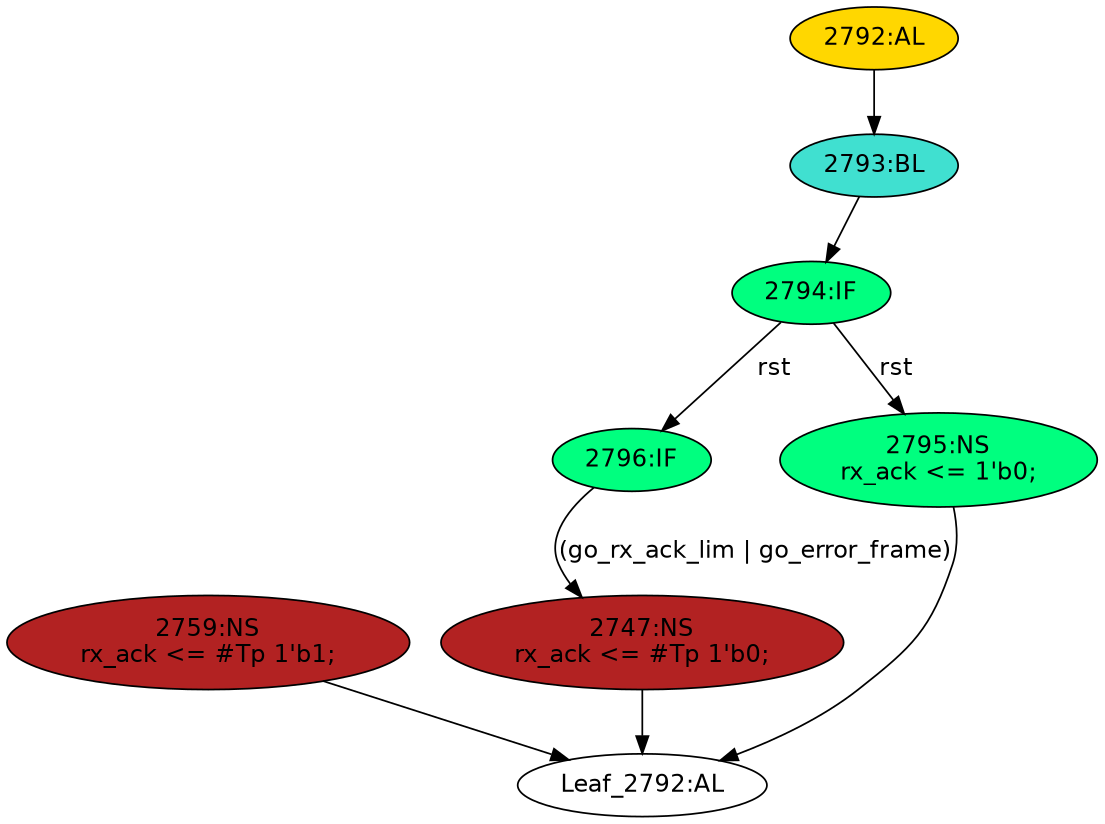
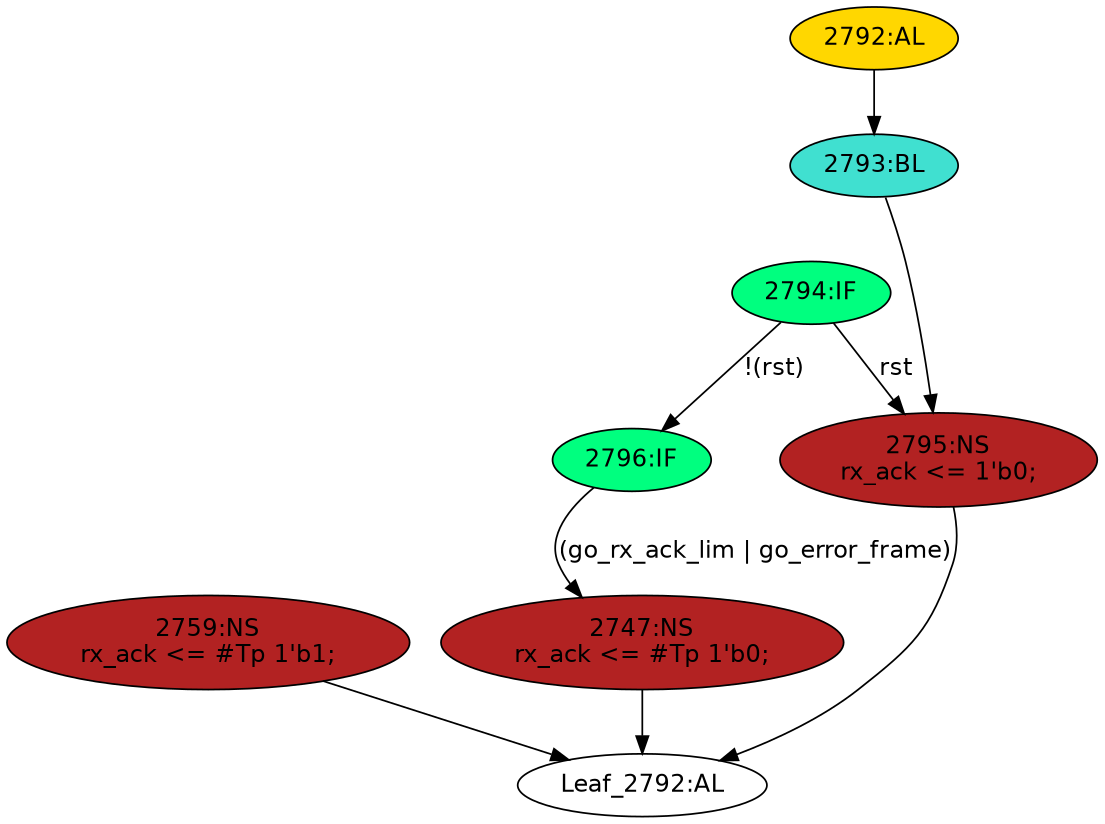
(847, 221) -> (913, 295)
(774, 369) -> (774, 369)
(939, 460) -> (939, 460)
